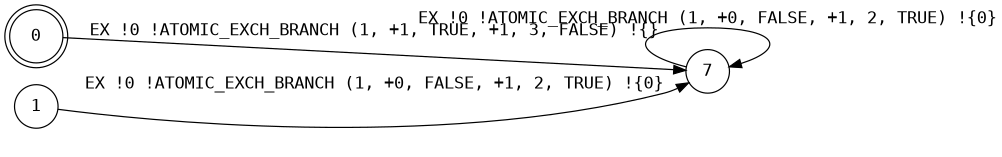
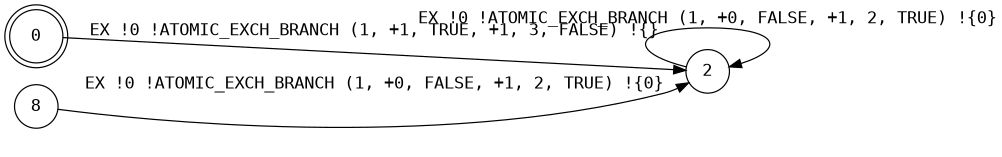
(708, 71) -> (708, 71)
(36, 106) -> (36, 106)
